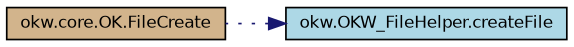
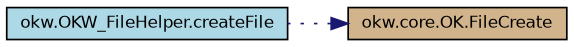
(247, 24) -> (309, 24)
